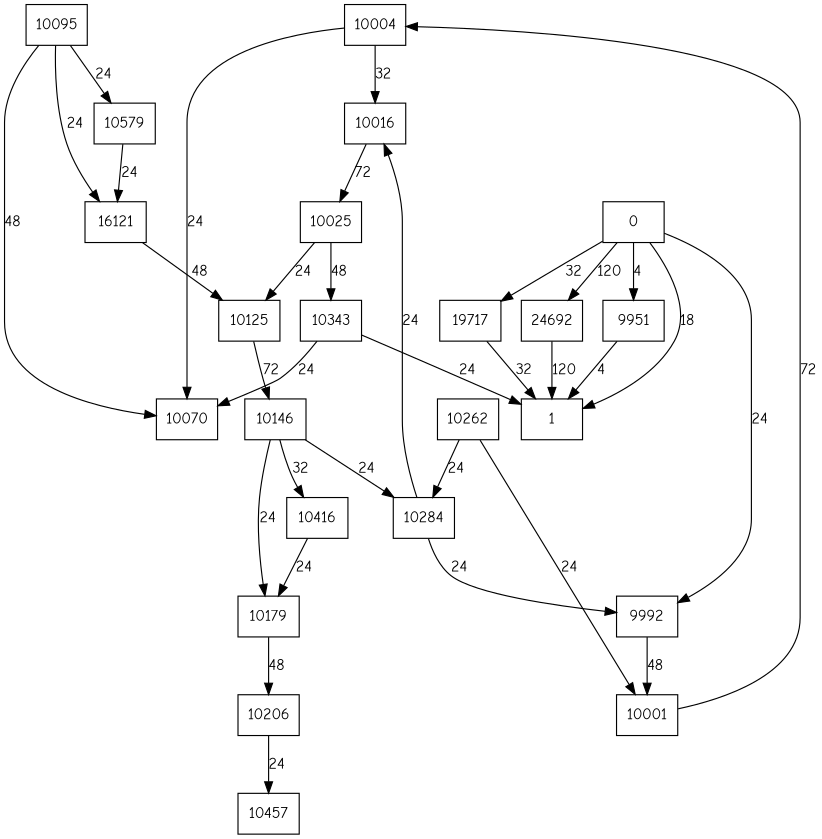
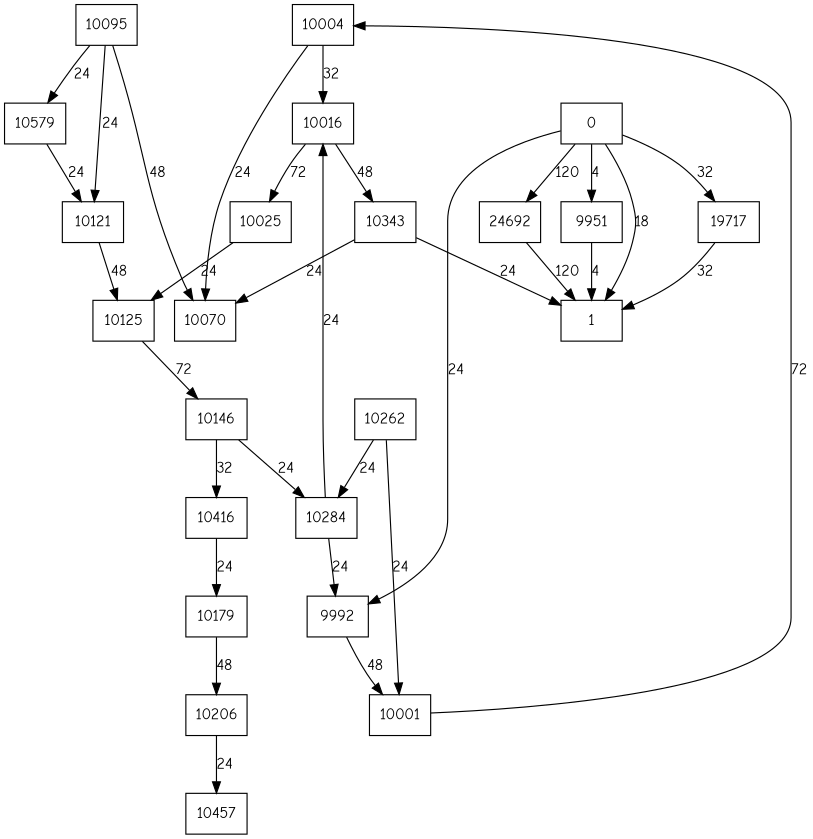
(116, 222) -> (93, 222)
(331, 266) -> (351, 168)
(259, 512) -> none
